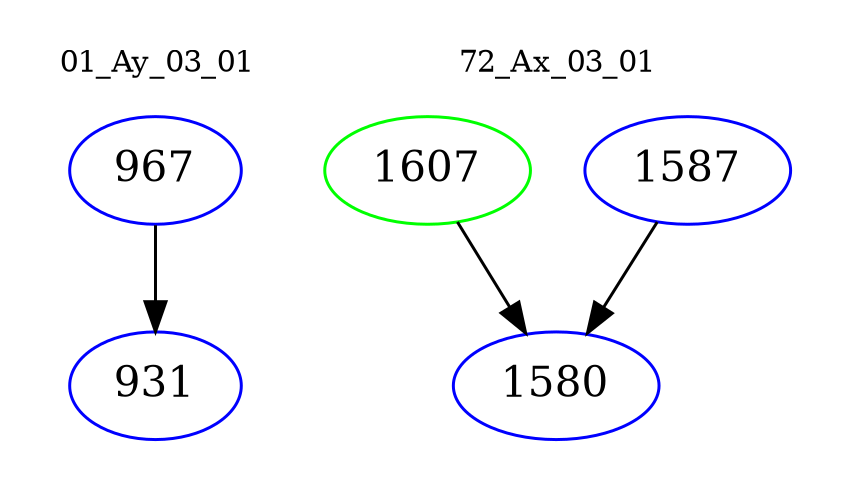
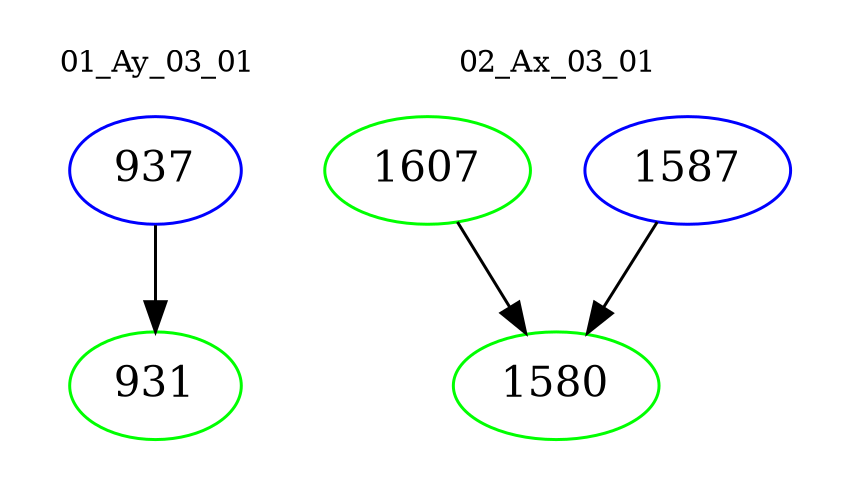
(558, 64) -> (558, 64)
(155, 170) -> (155, 170)
(155, 386) -> (155, 386)
(556, 386) -> (556, 386)
